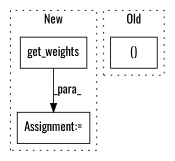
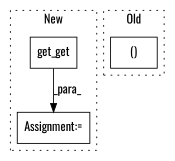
(54, 53) -> (54, 53)
